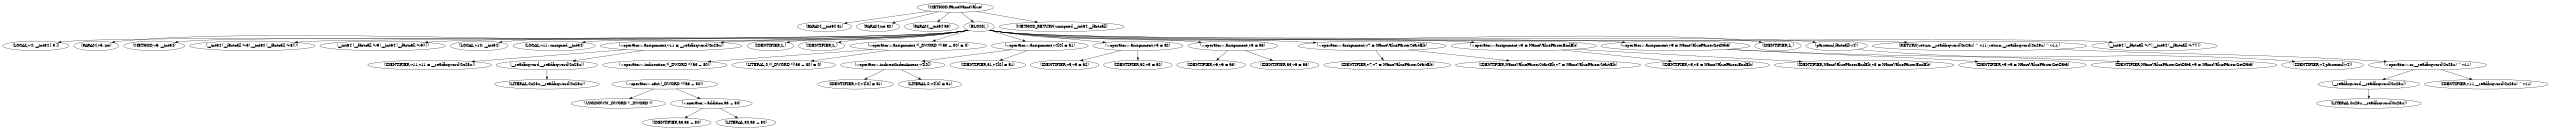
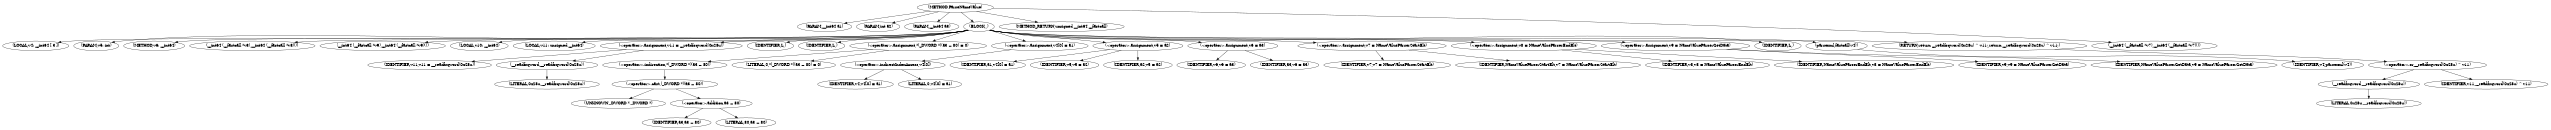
(1550, 40) -> (1551, 21)
(1015, 55) -> (1063, 55)
none -> (665, 73)
